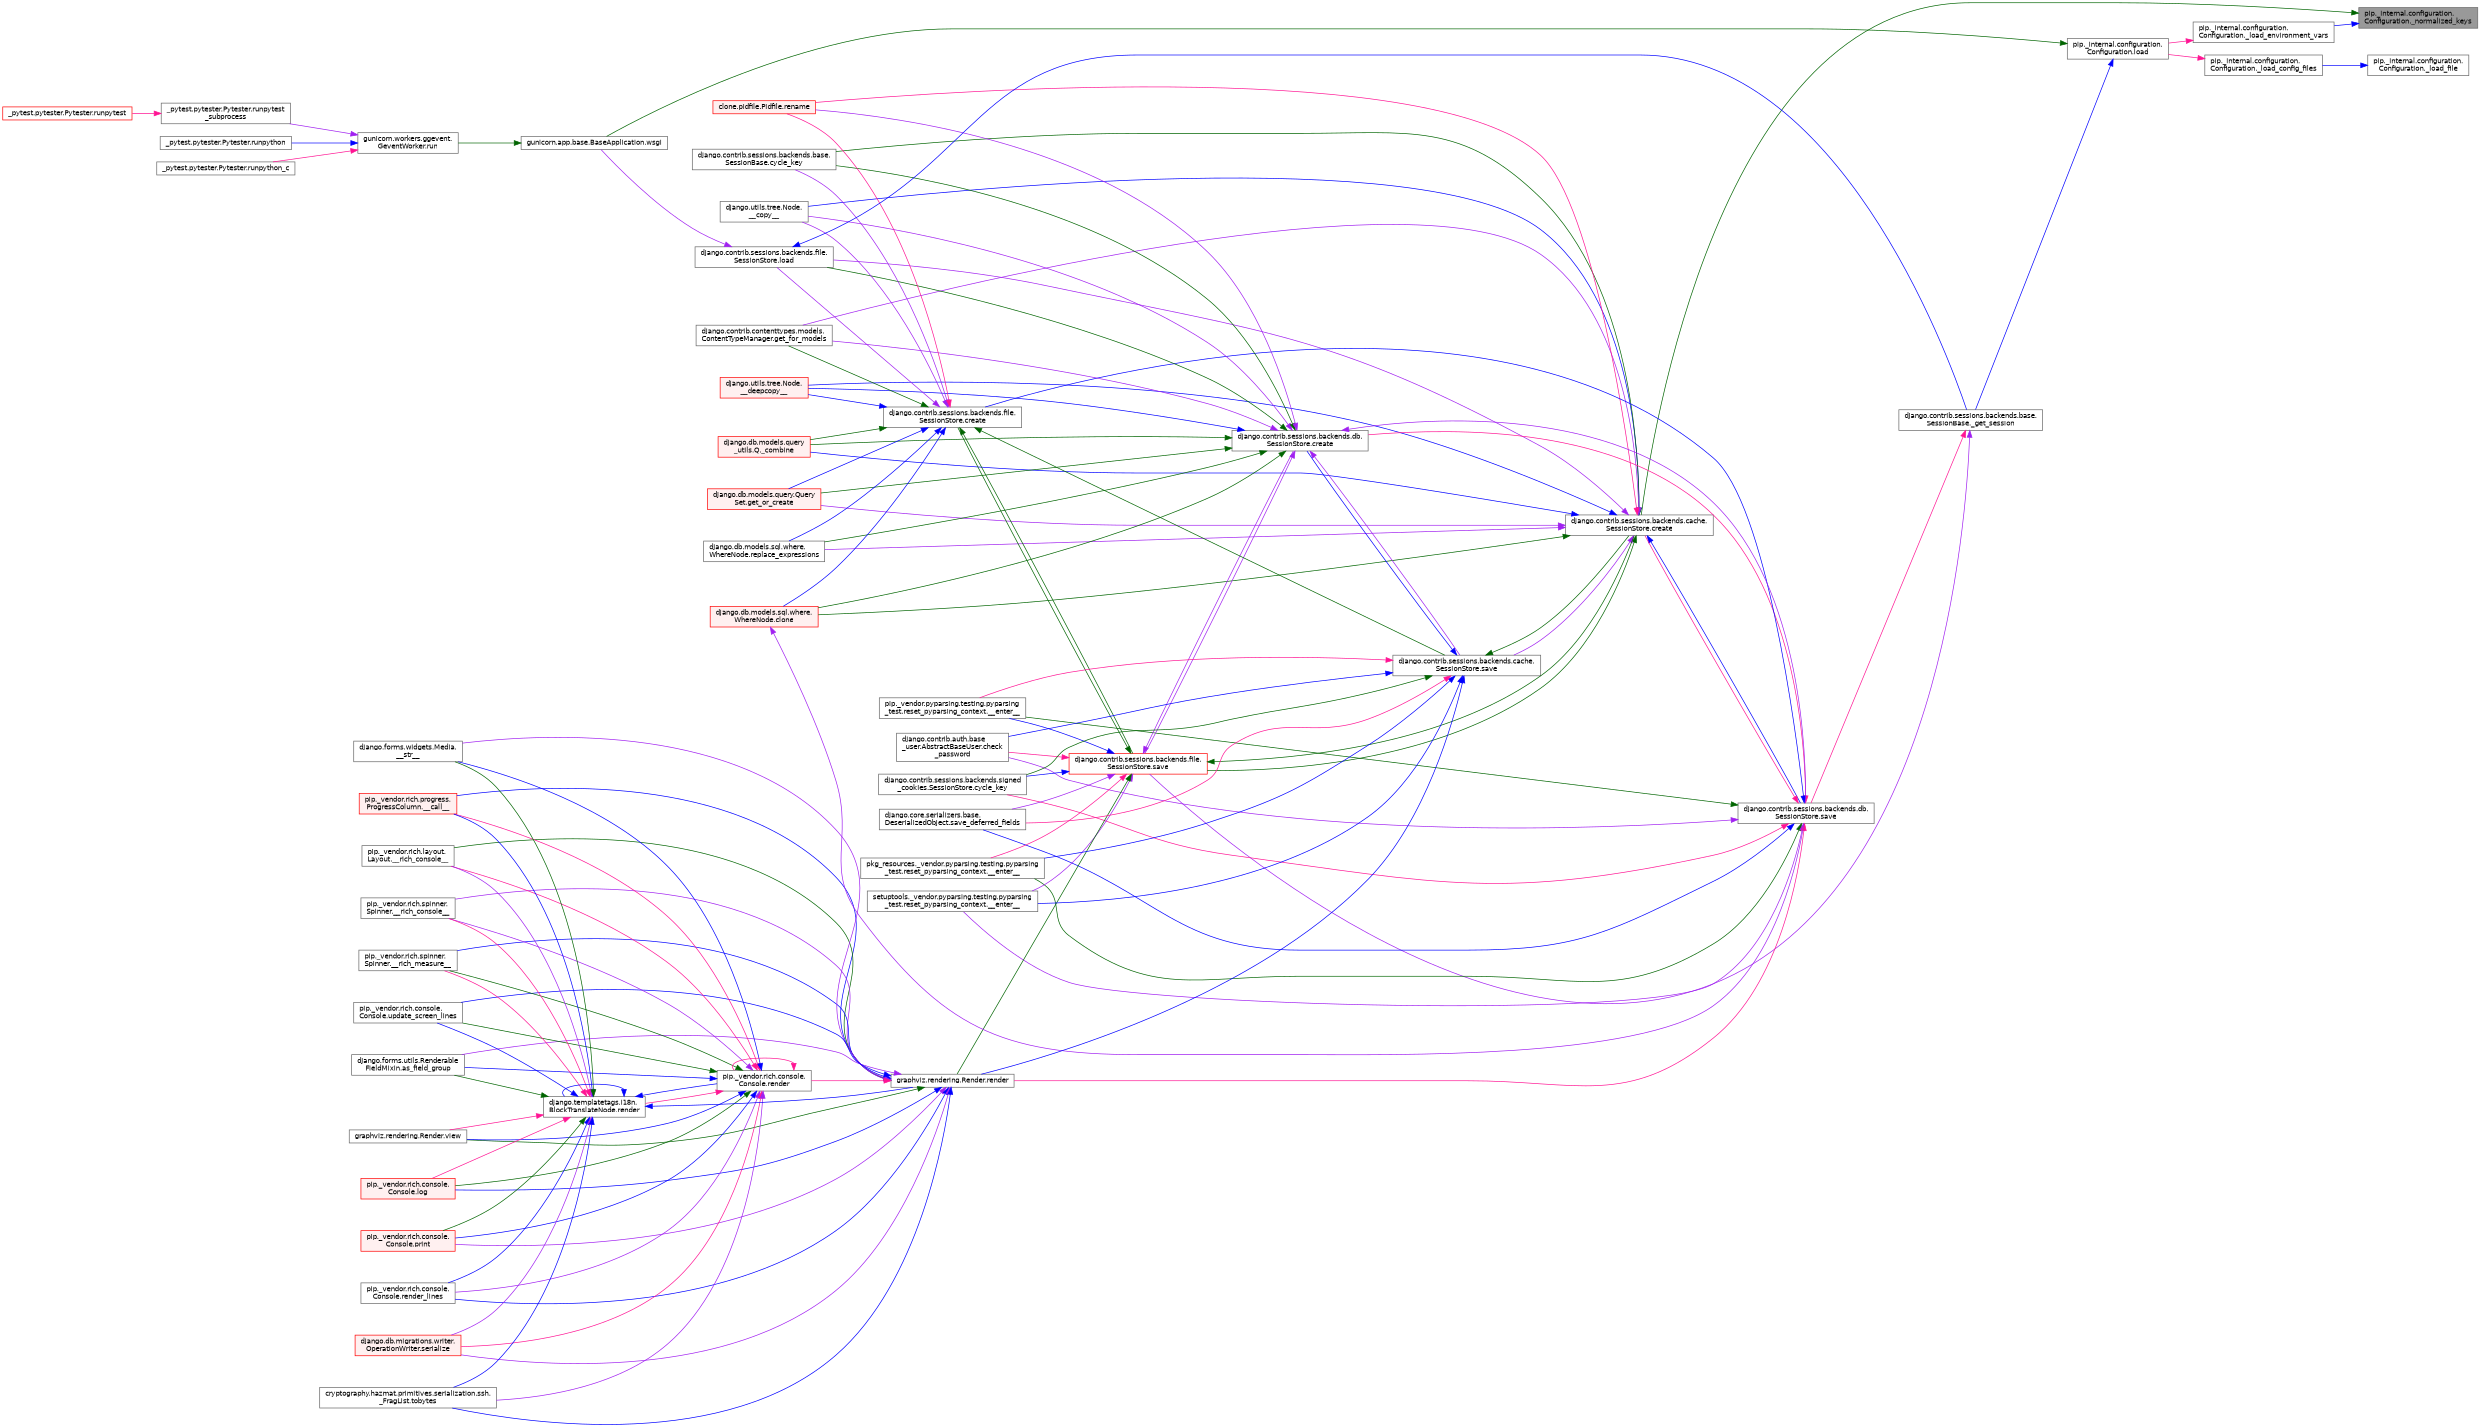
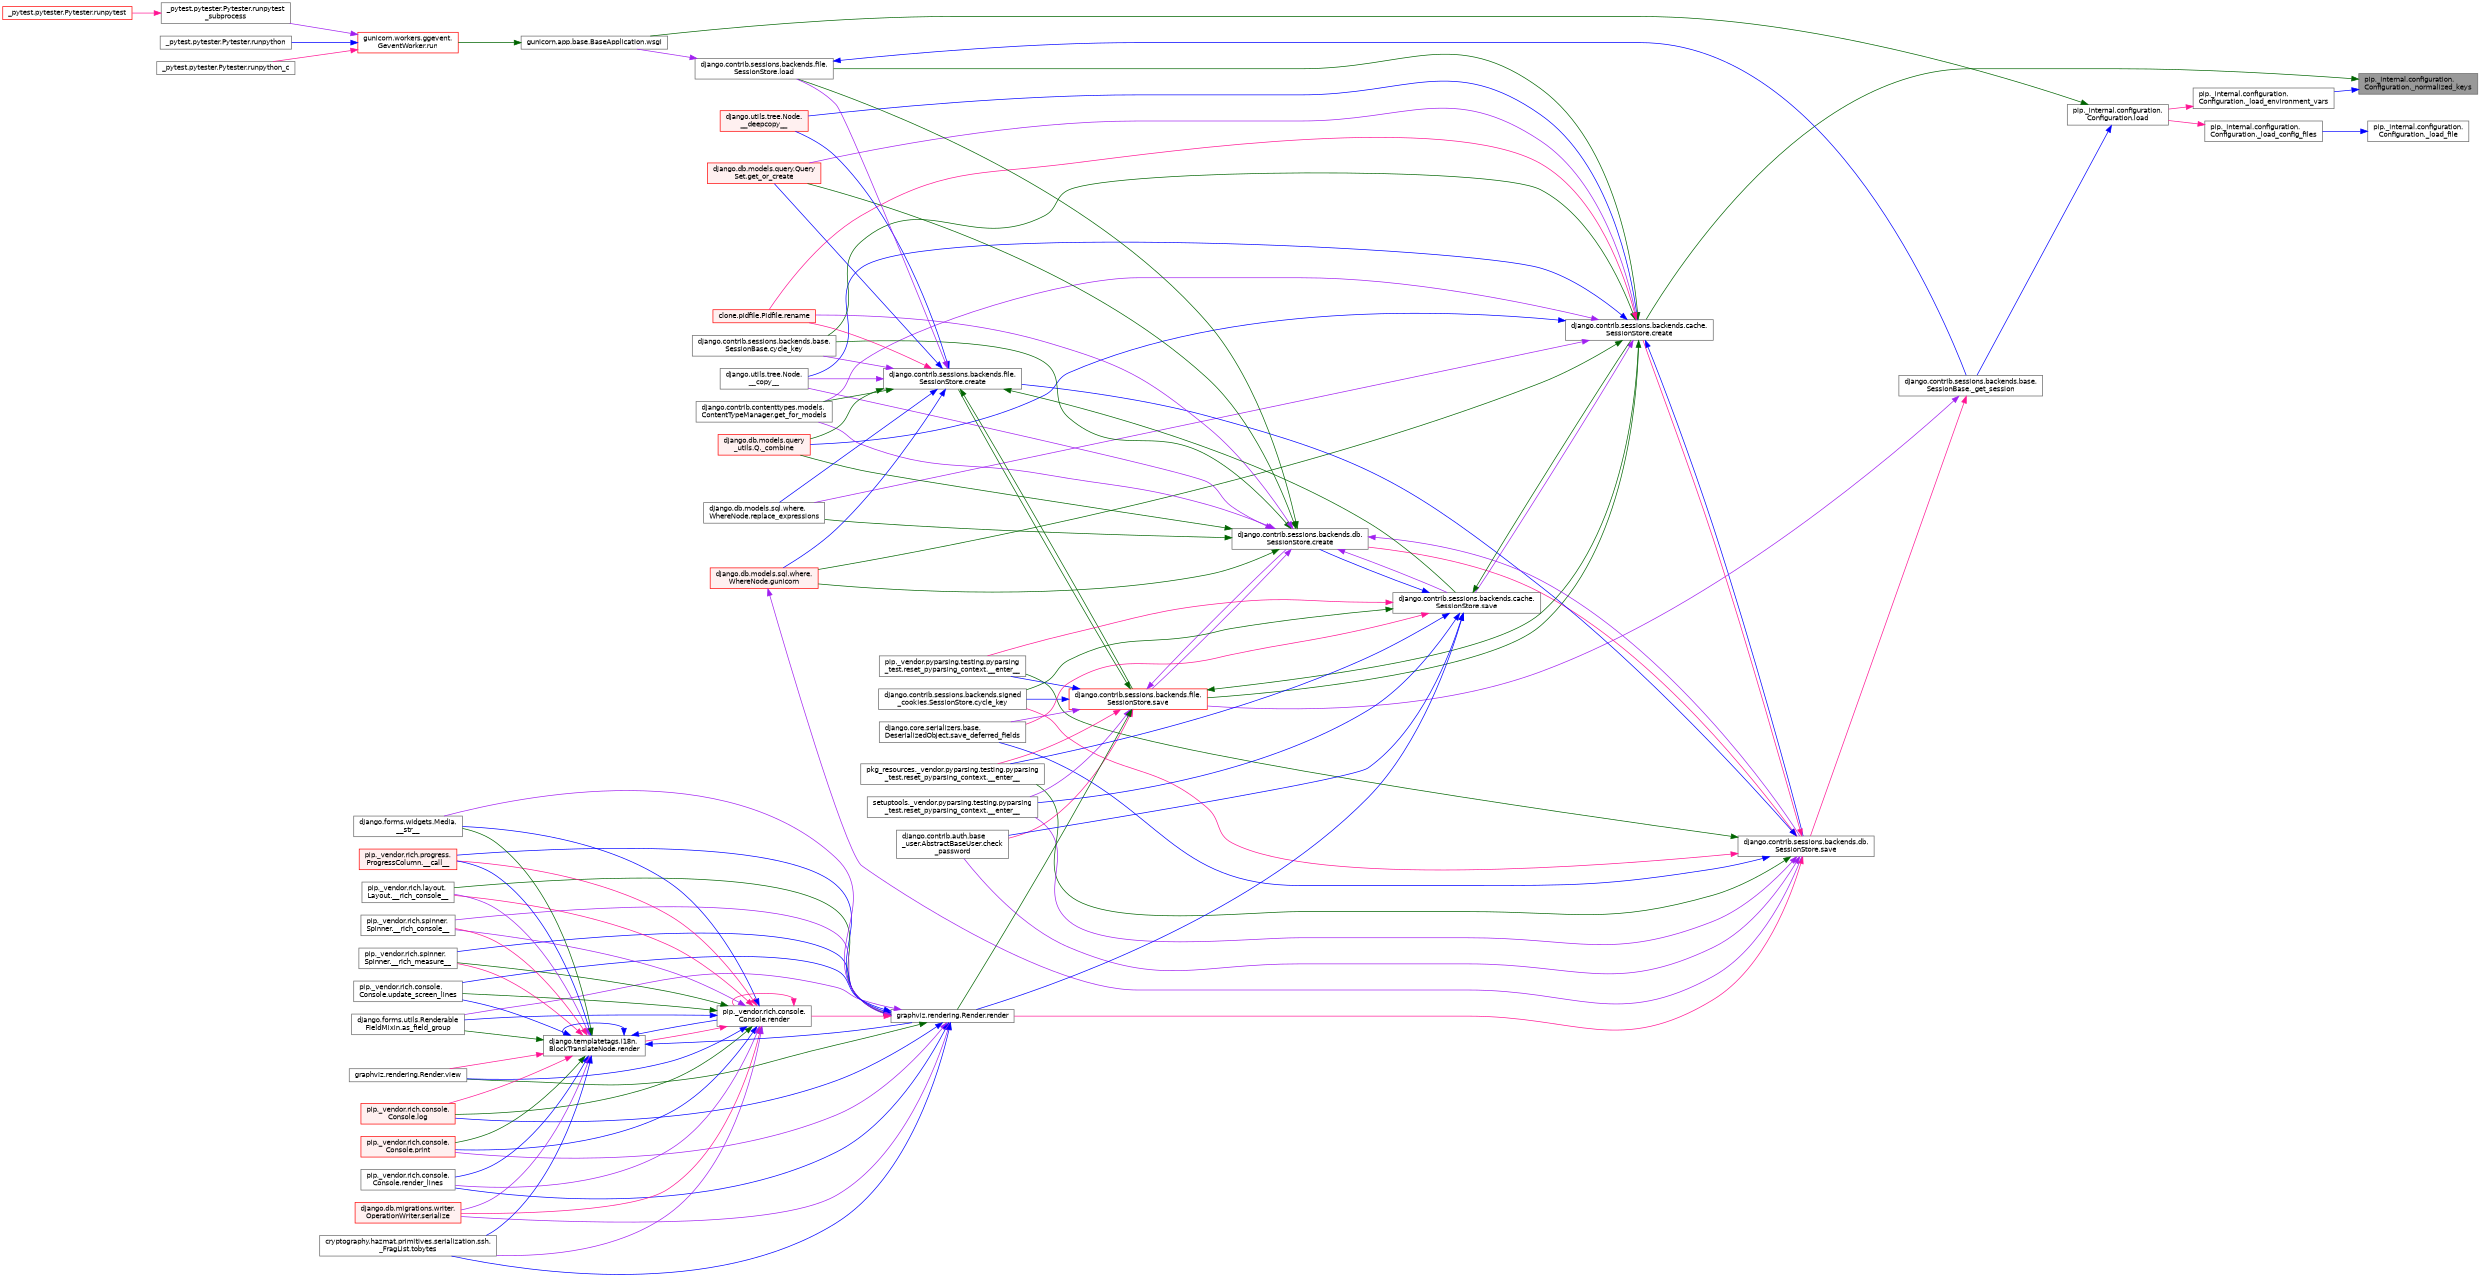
(408, 143) -> (408, 43)
(1248, 328) -> (1317, 68)
(1035, 400) -> none
(764, 617) -> (764, 578)
